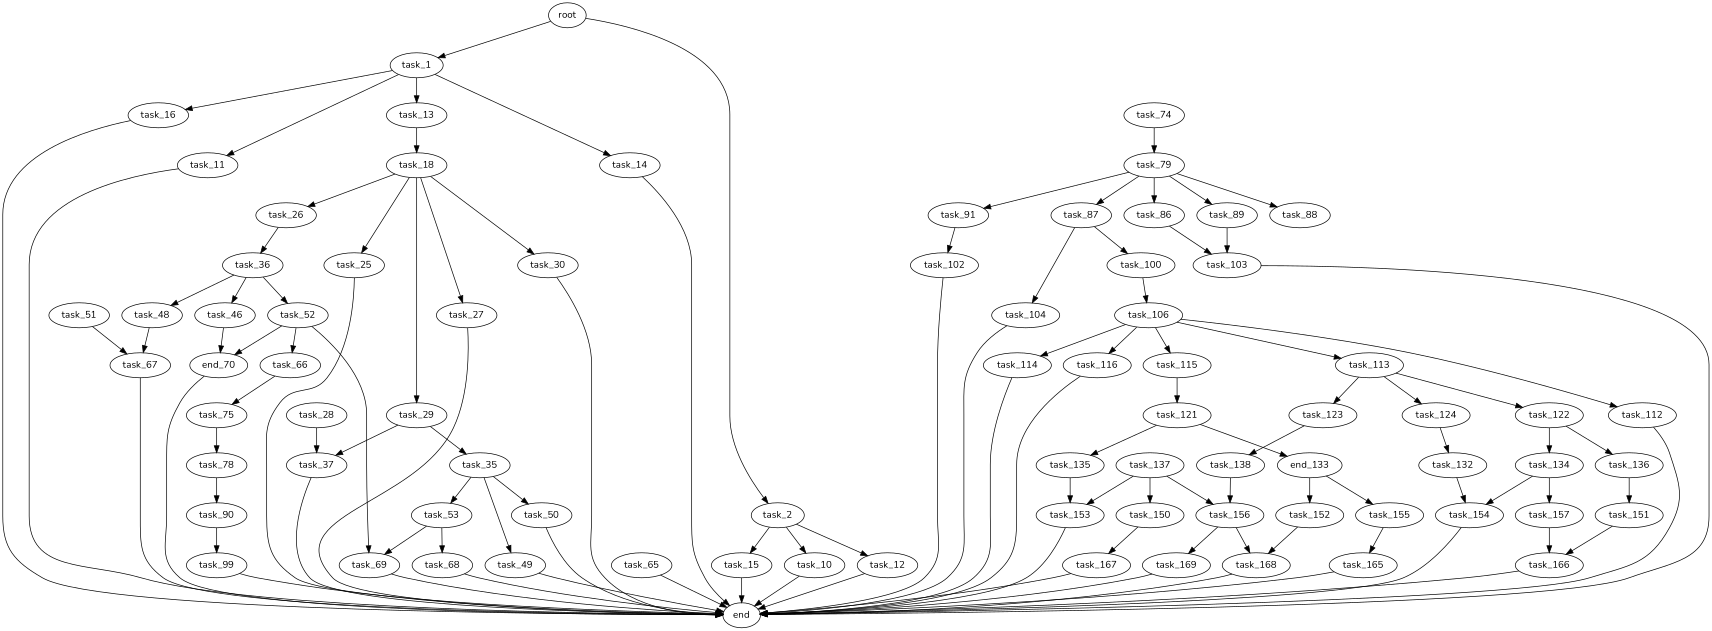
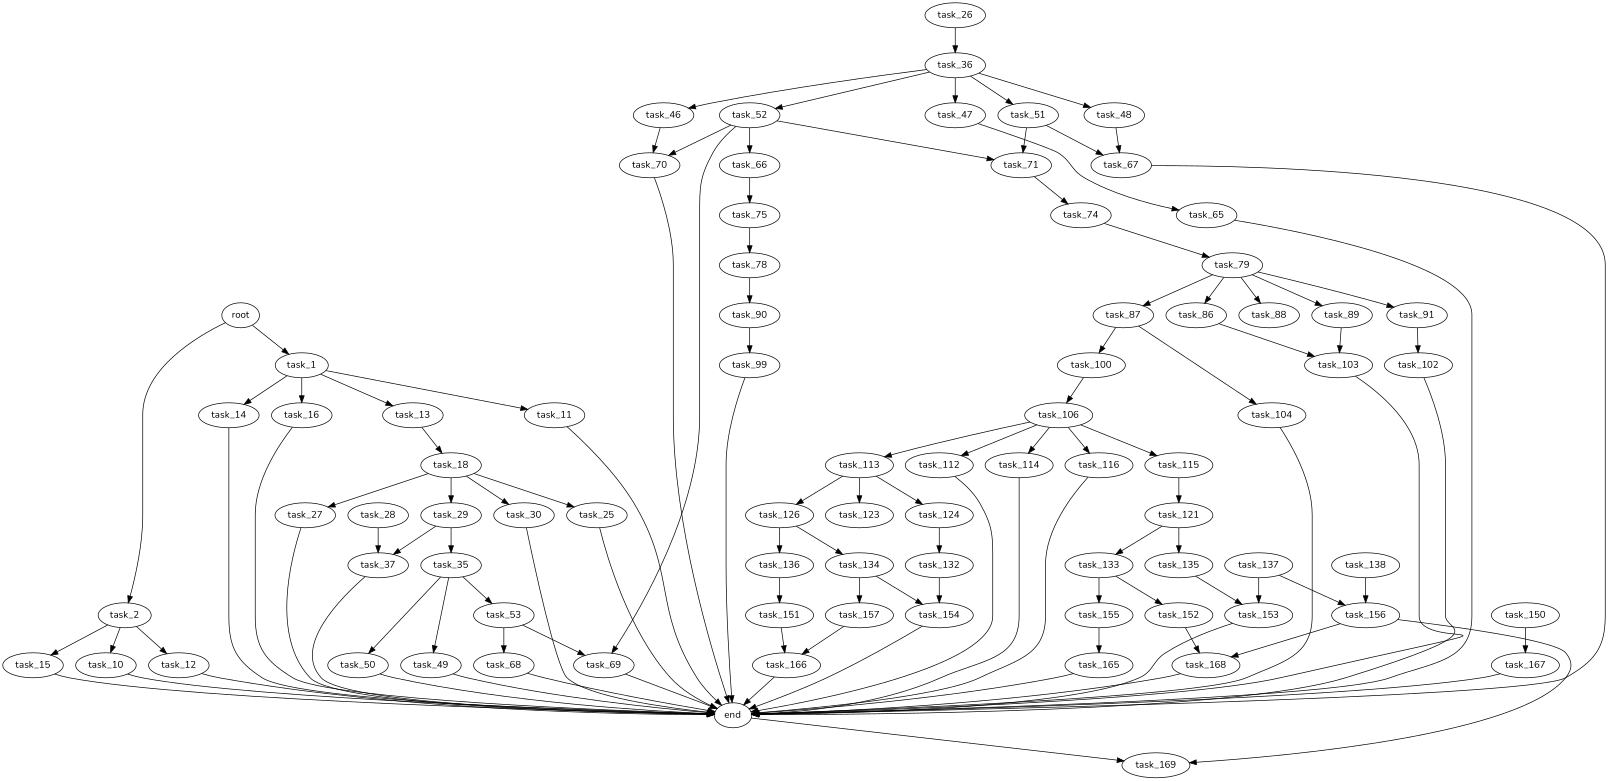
none -> (989, 88)
none -> (955, 115)
none -> (1021, 165)
(355, 189) -> none
(219, 365) -> (650, 165)
(1549, 415) -> (780, 515)
(1280, 439) -> none
(1310, 465) -> (1099, 565)
(1150, 487) -> none
(980, 600) -> (934, 739)
